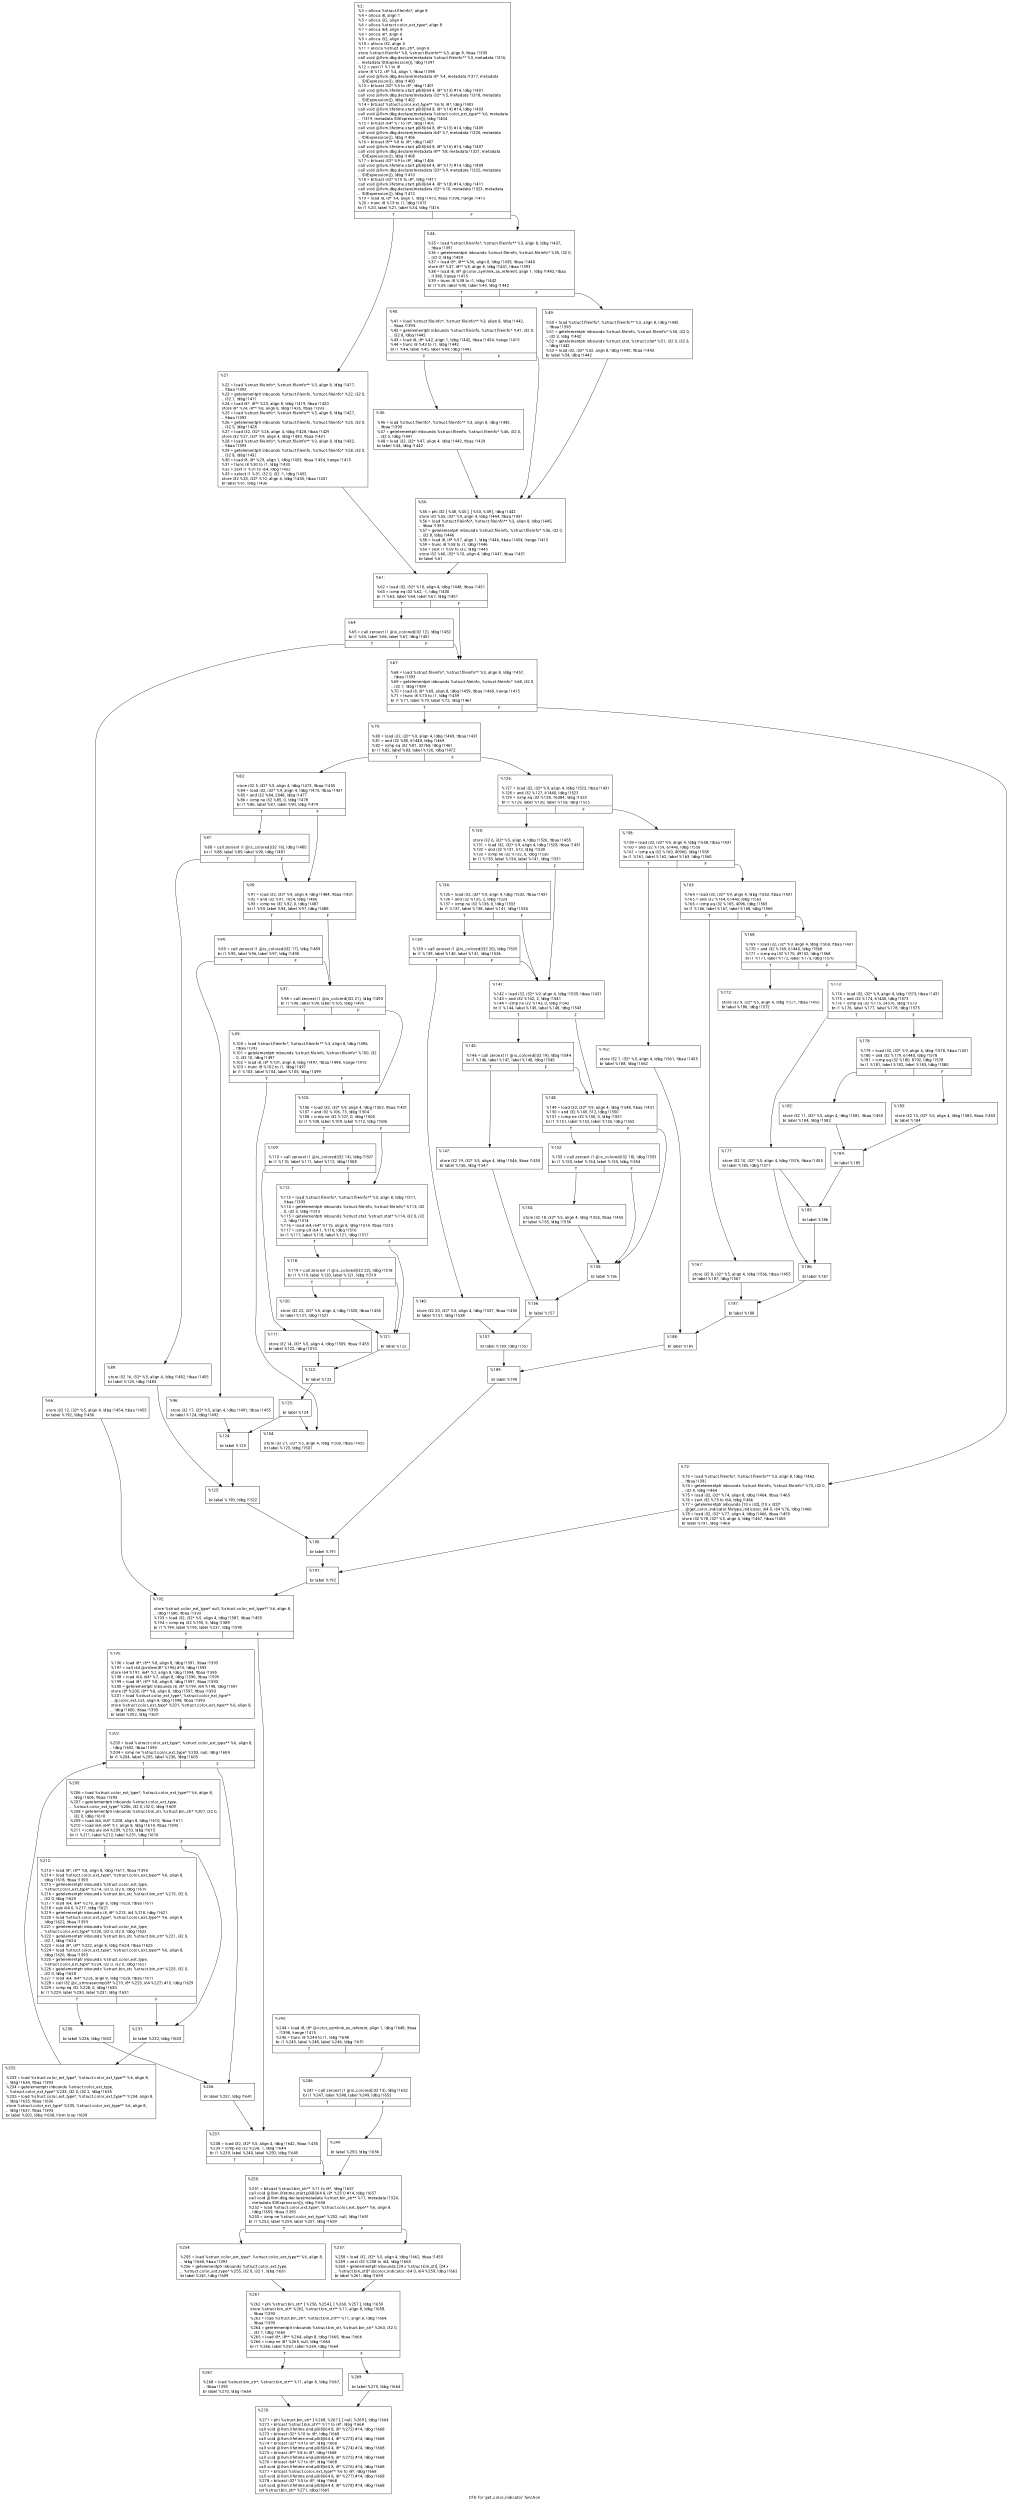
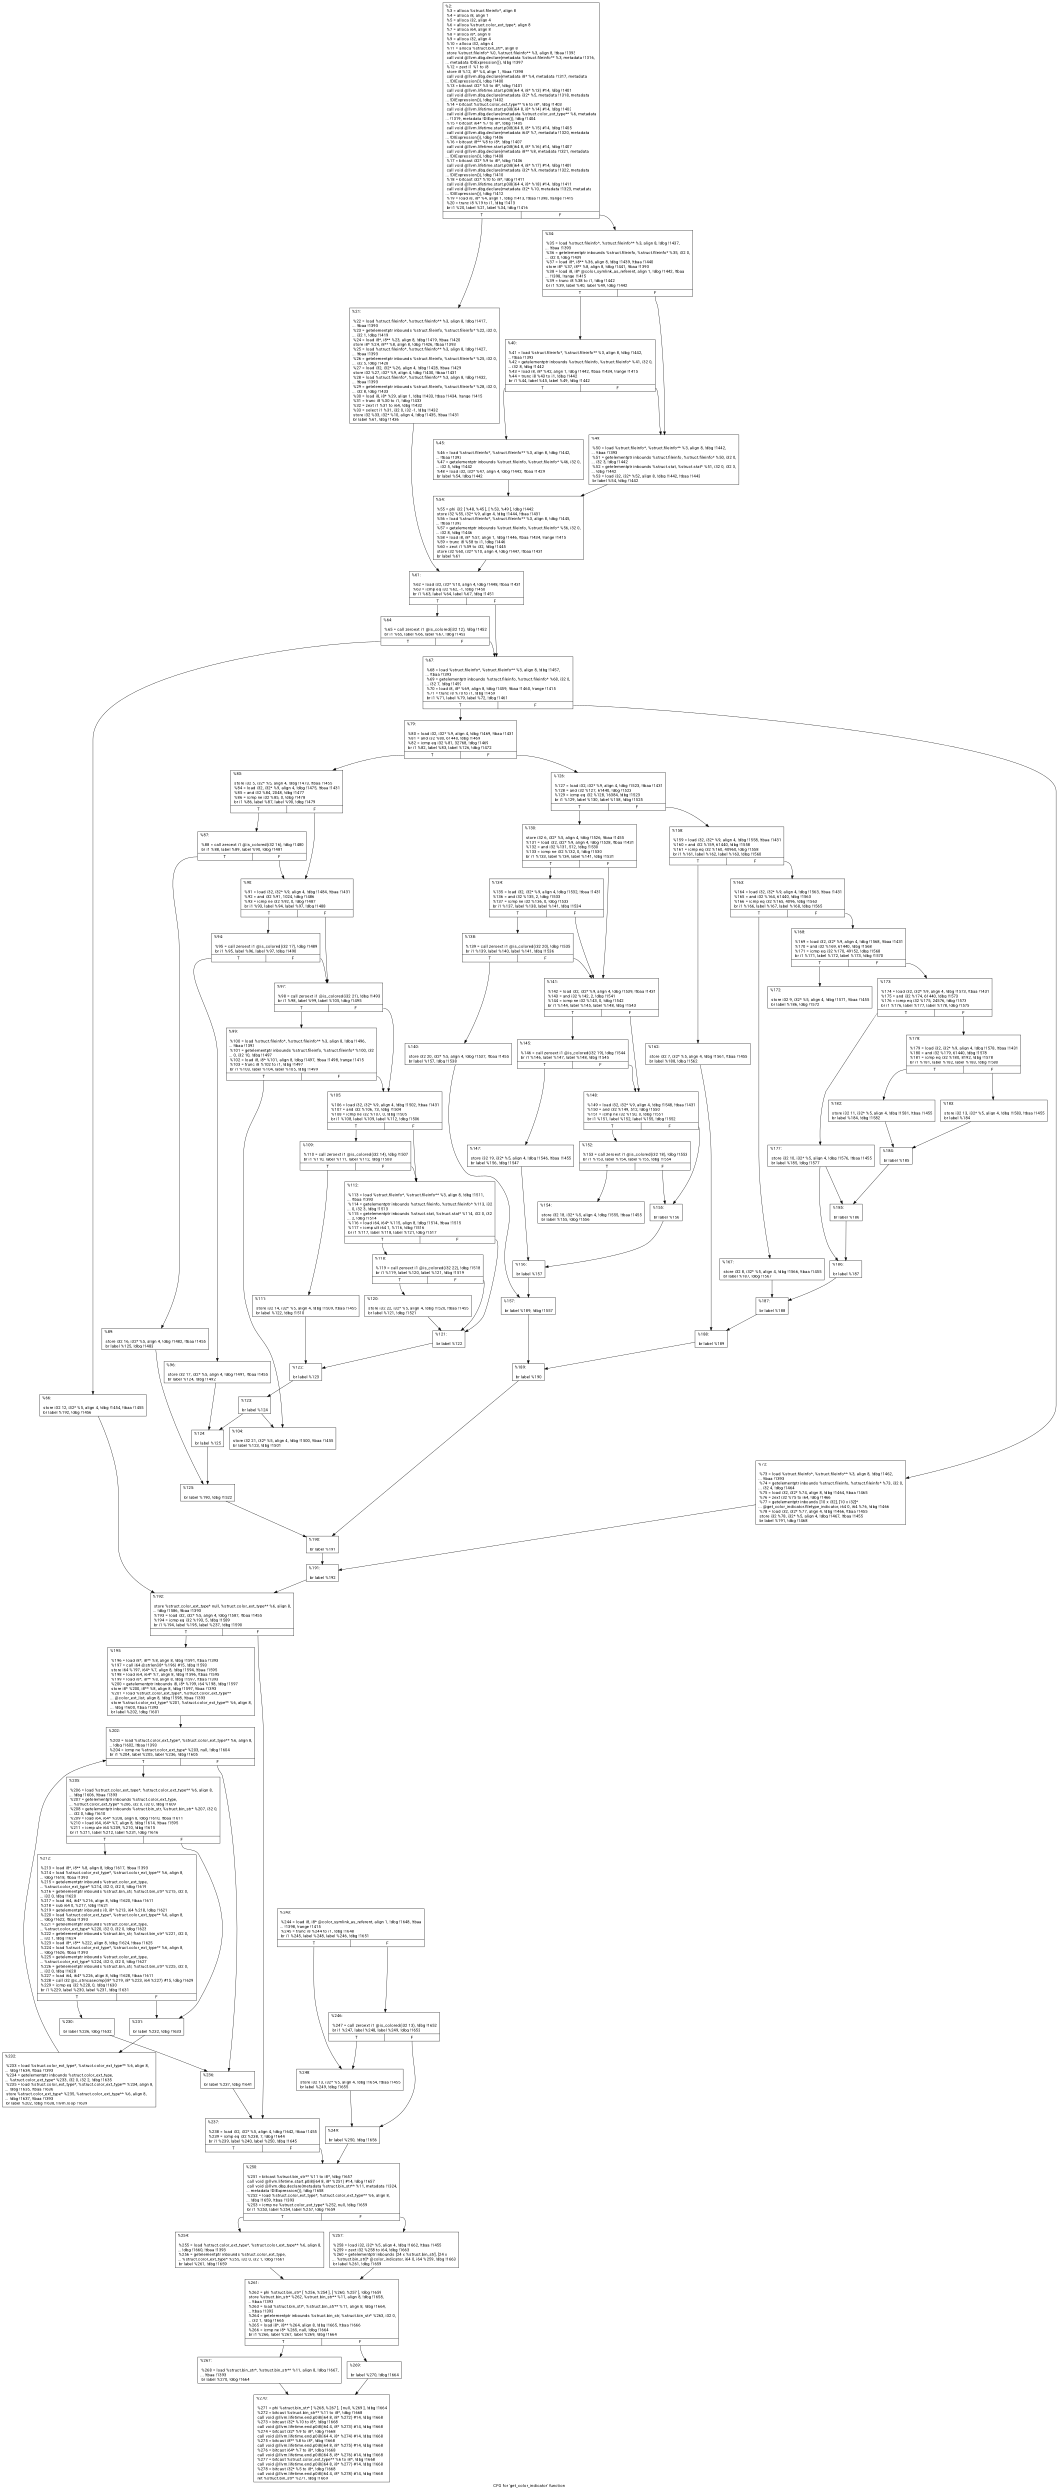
(535, 427) -> (659, 410)
(394, 436) -> (454, 467)
(588, 1243) -> none
none -> (350, 2080)
